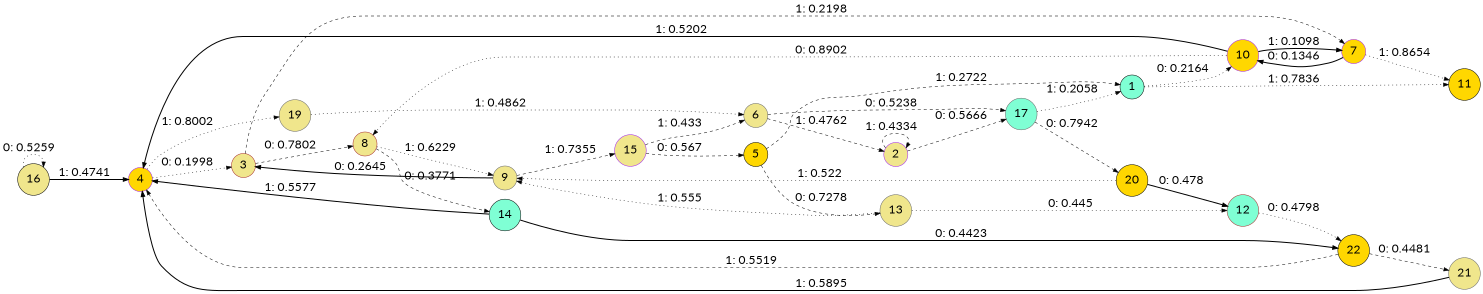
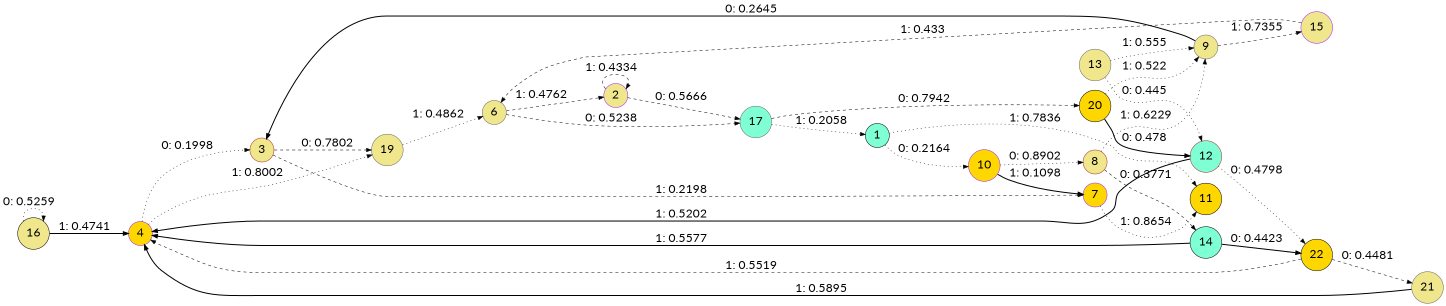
(650, 36) -> (686, 221)
(1303, 67) -> none
(756, 154) -> none
(302, 155) -> (320, 150)
